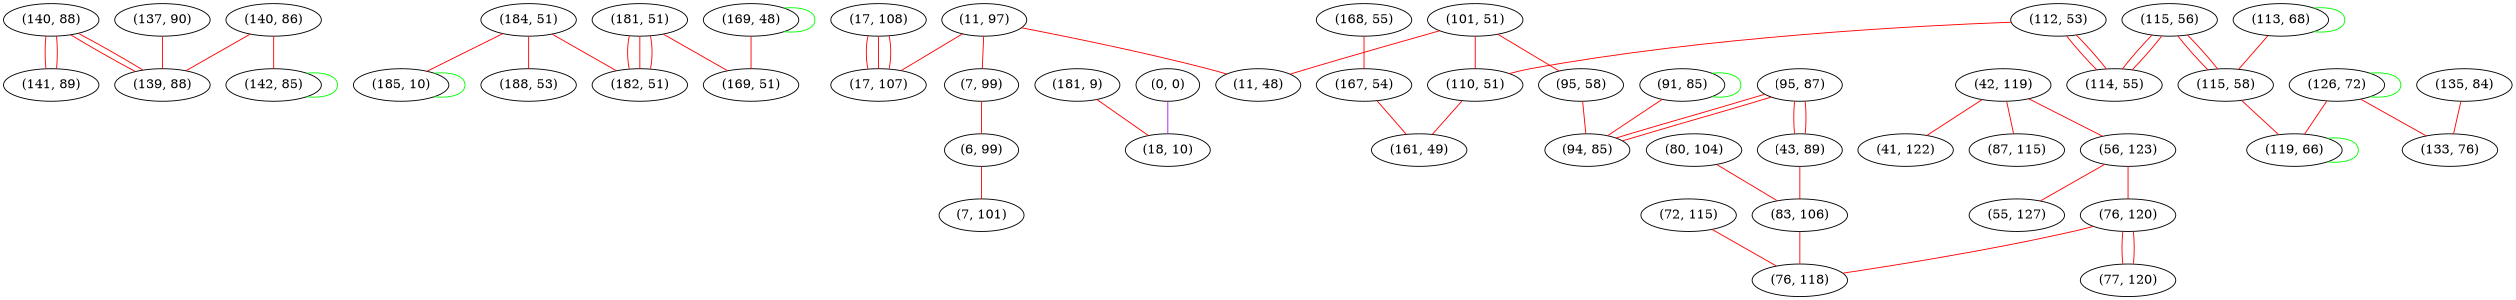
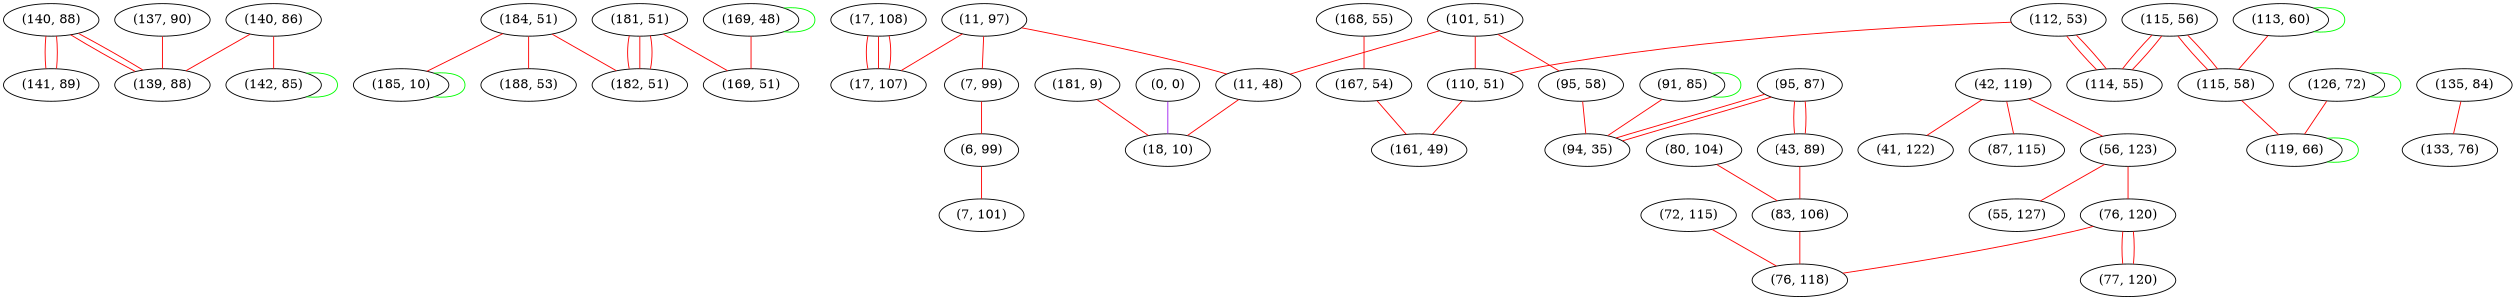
(2281, 20) -> (2281, 20)
none -> (1213, 118)
(2393, 118) -> none
(1587, 150) -> (1587, 150)
